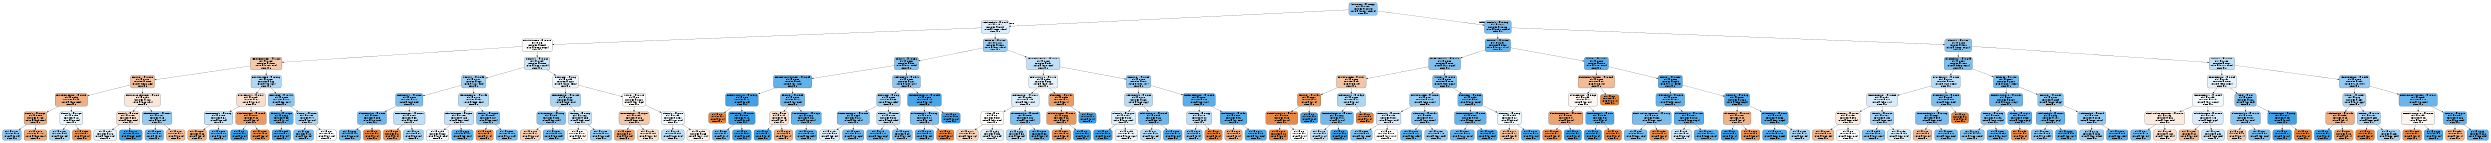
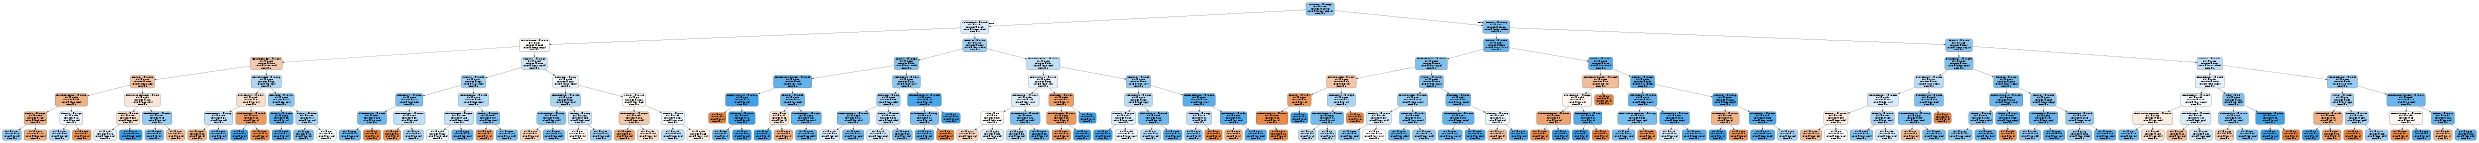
(878, 135) -> (878, 135)
(1299, 135) -> none
(1339, 135) -> (1327, 135)
